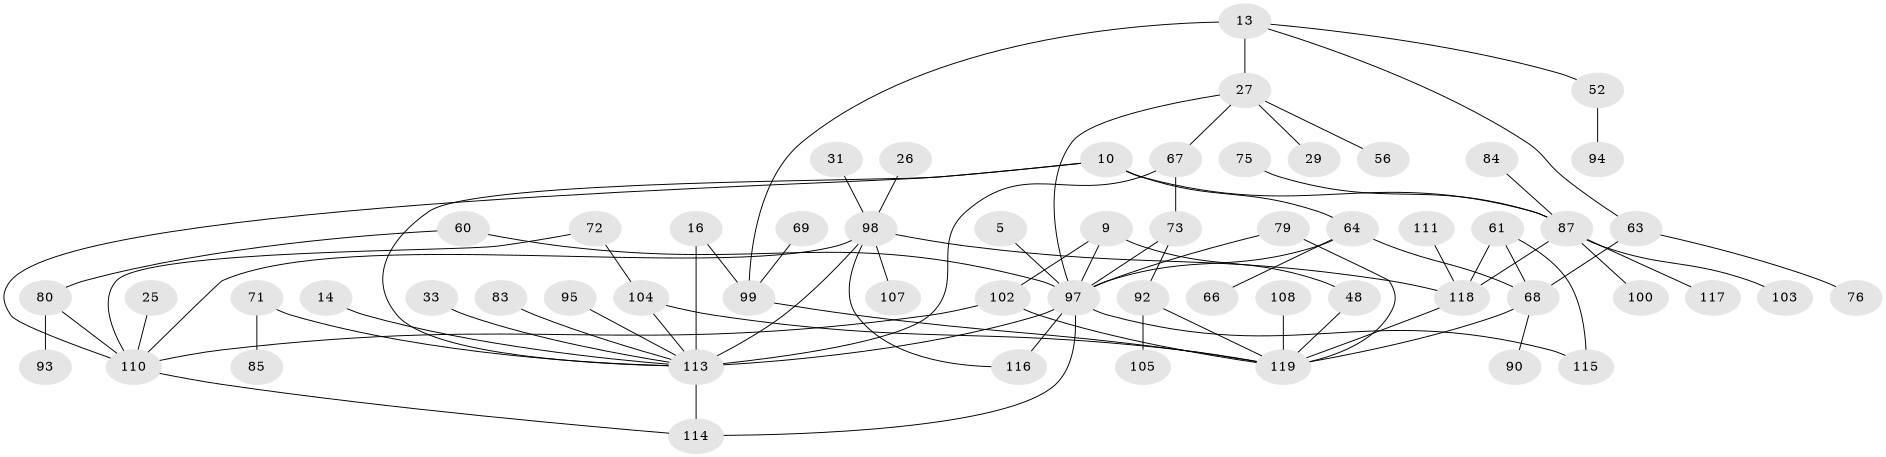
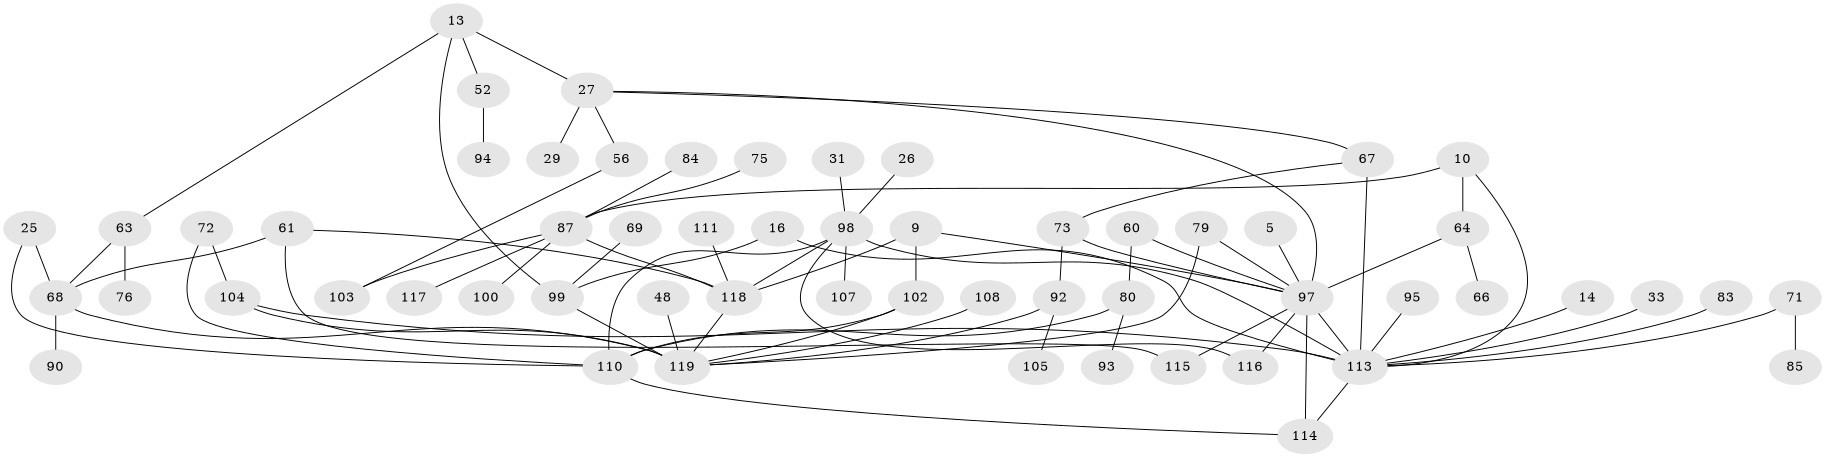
(407, 207) -> none
none -> (488, 226)
(1436, 261) -> (43, 263)
(1230, 263) -> (828, 266)
